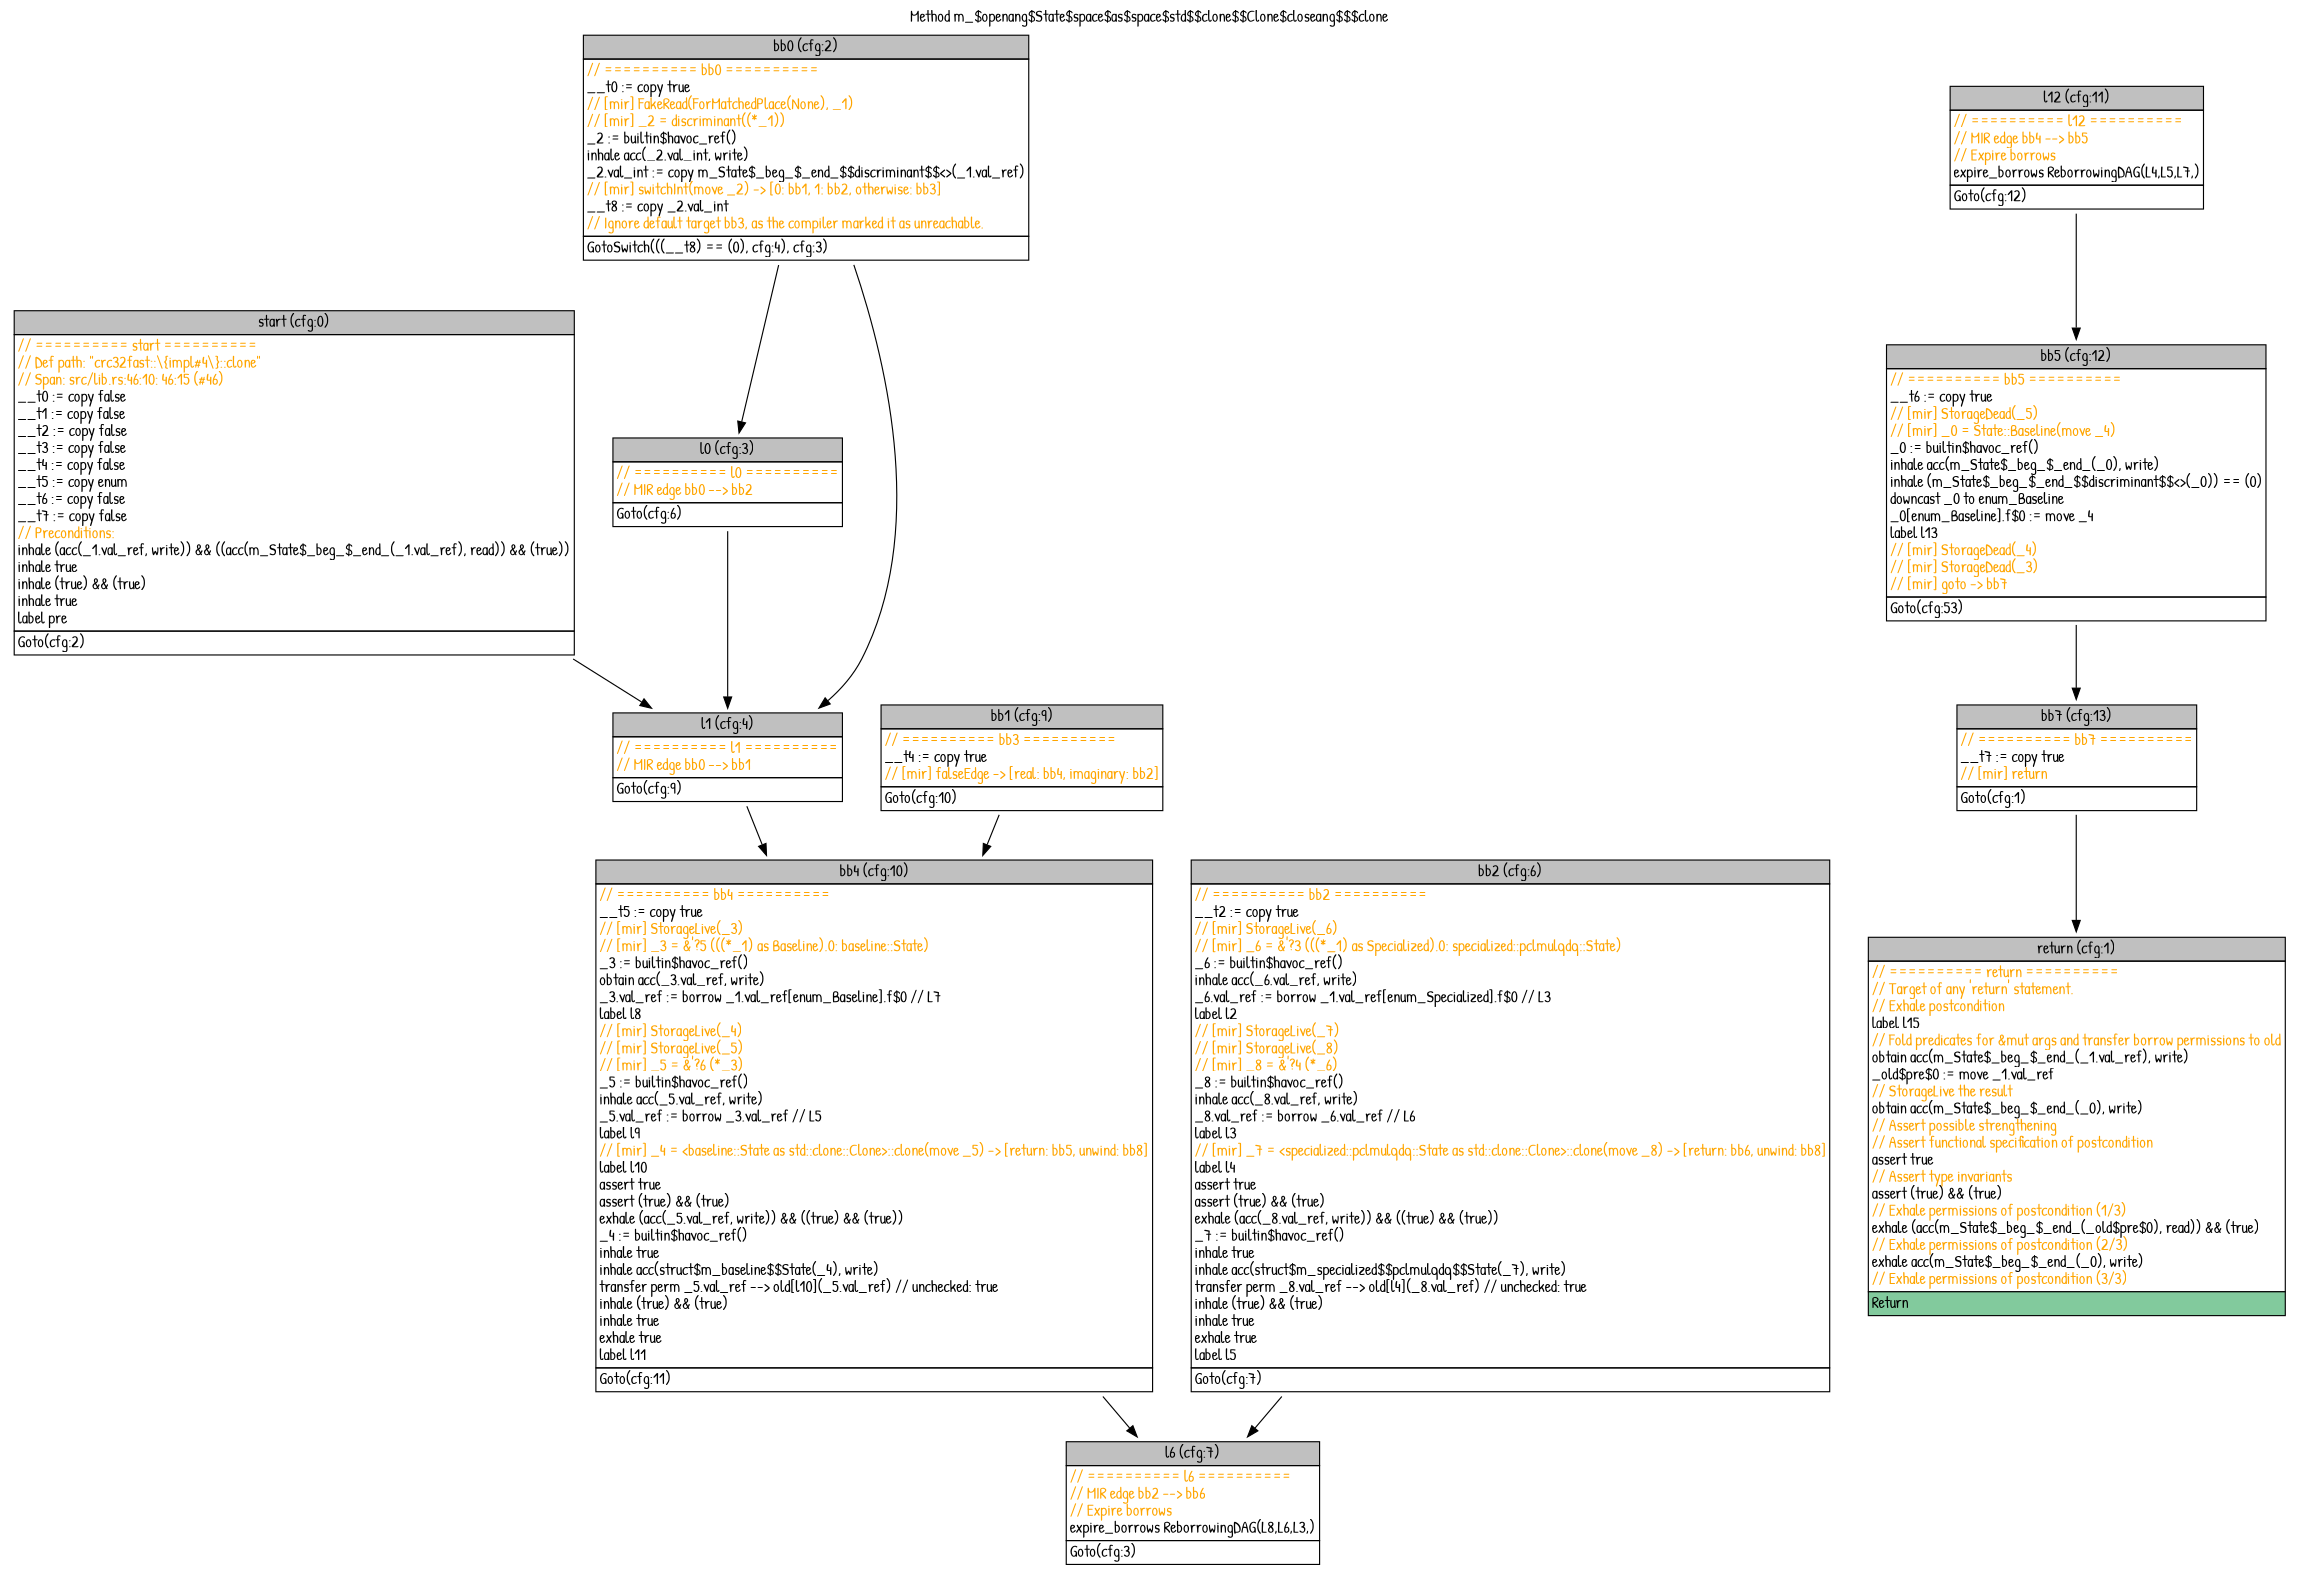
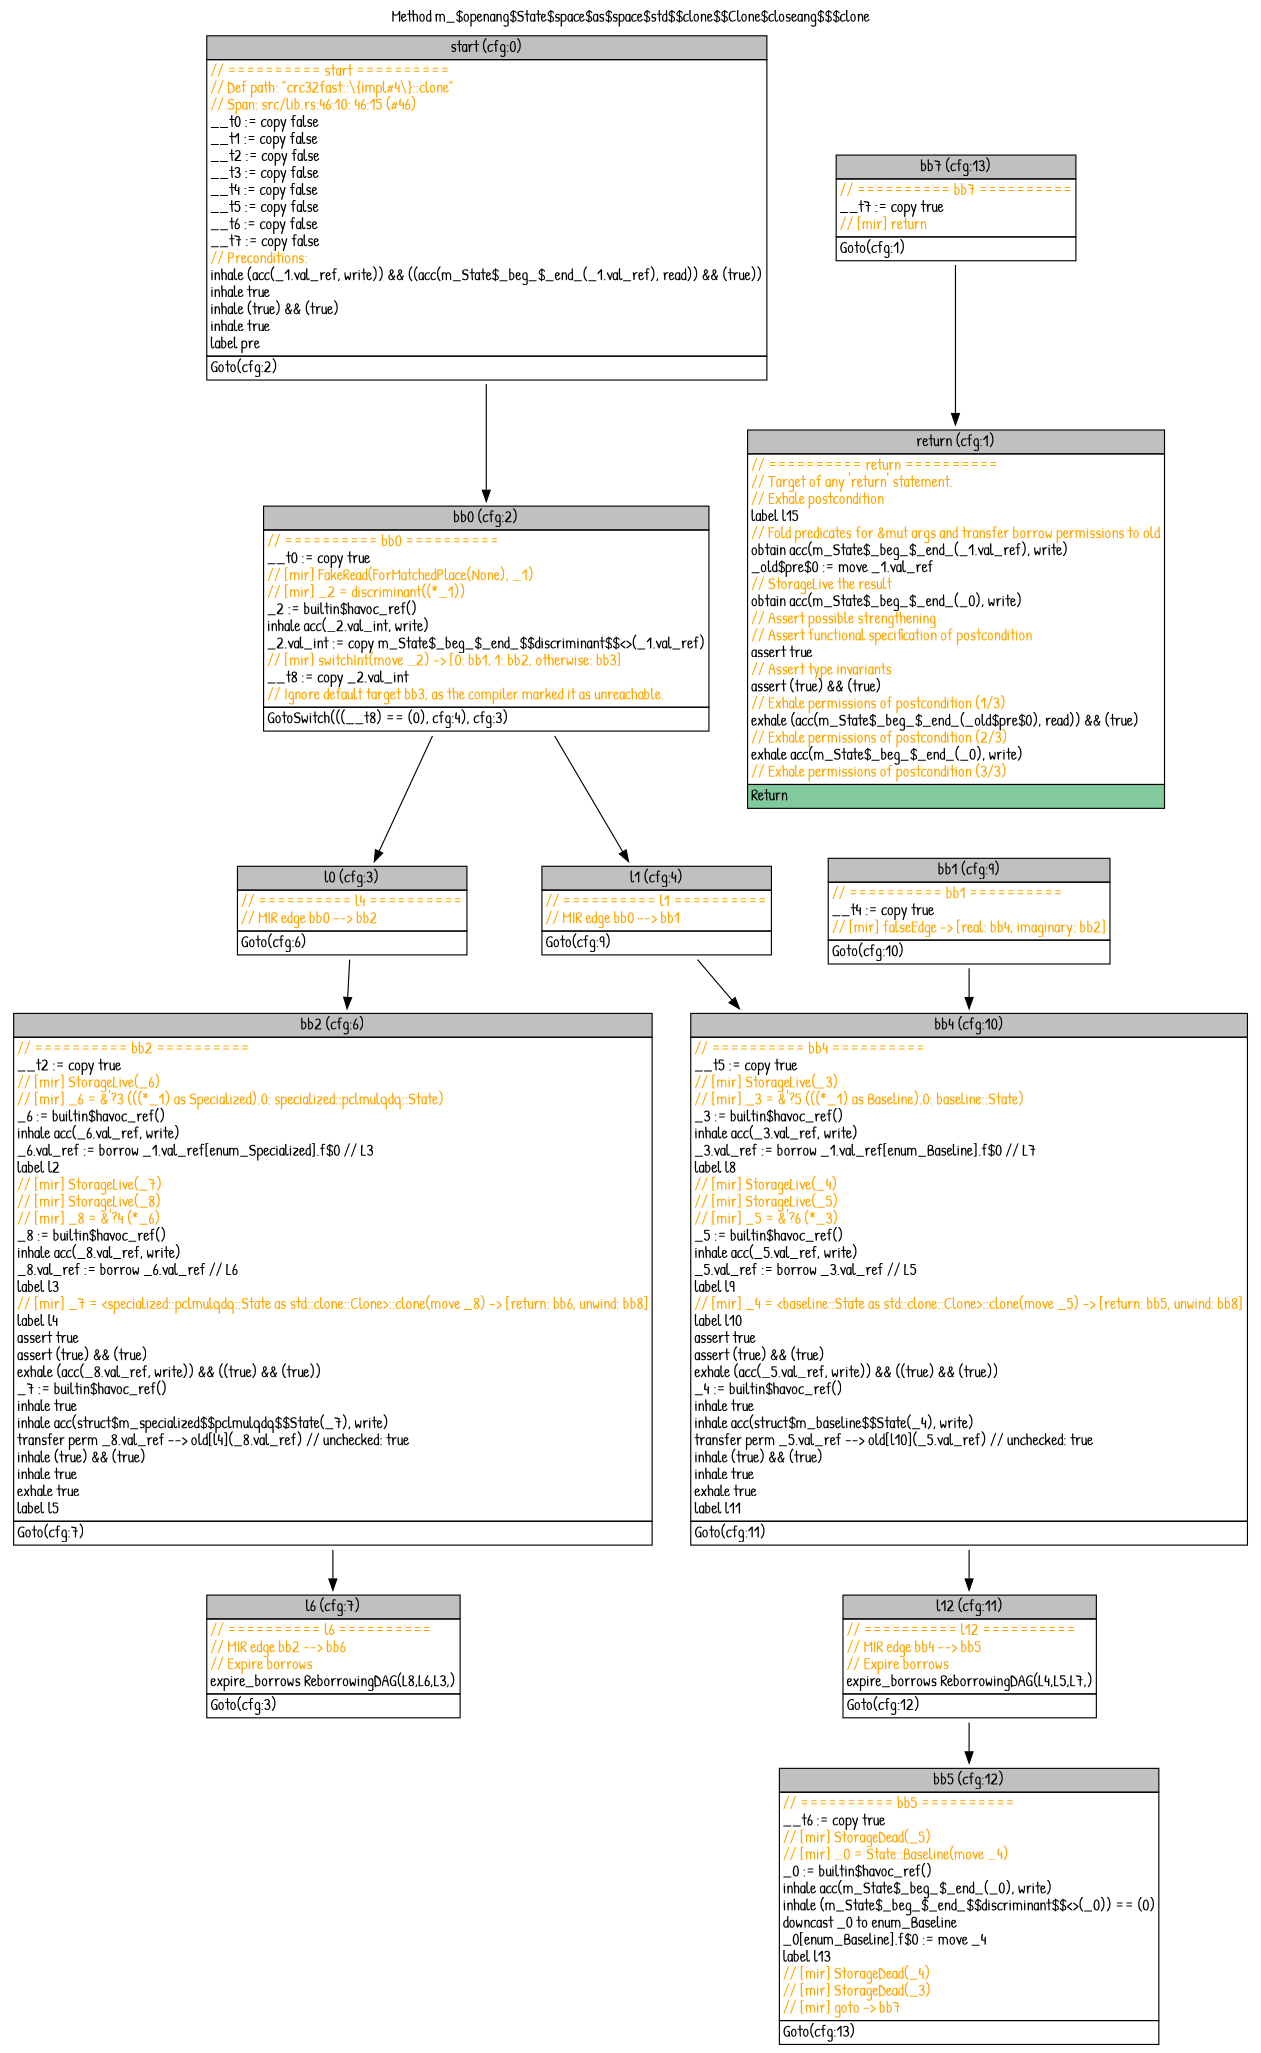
(728, 473) -> (352, 902)
(73, 482) -> (265, 207)
(1927, 608) -> (819, 2032)
(728, 614) -> (349, 978)
(2076, 656) -> none
(607, 680) -> (486, 437)
(1001, 740) -> (948, 894)
(682, 980) -> (777, 1134)
(1116, 1412) -> (969, 1564)
